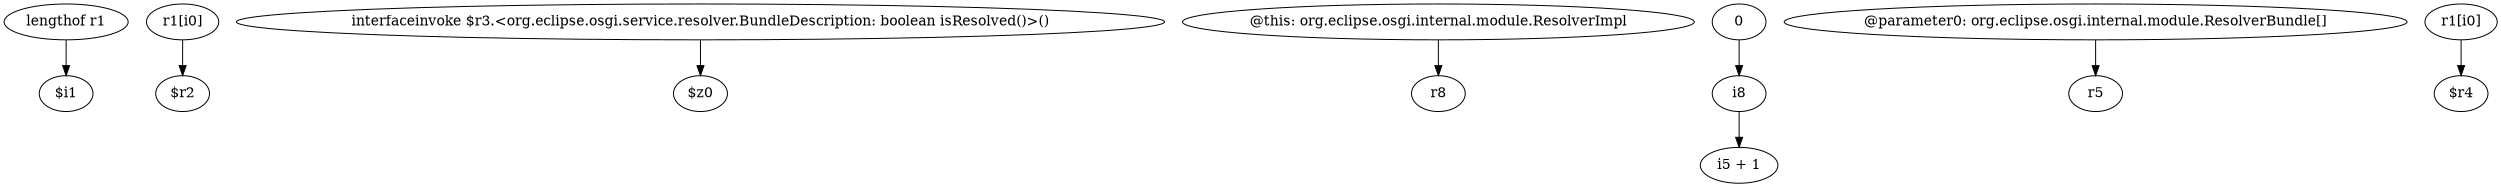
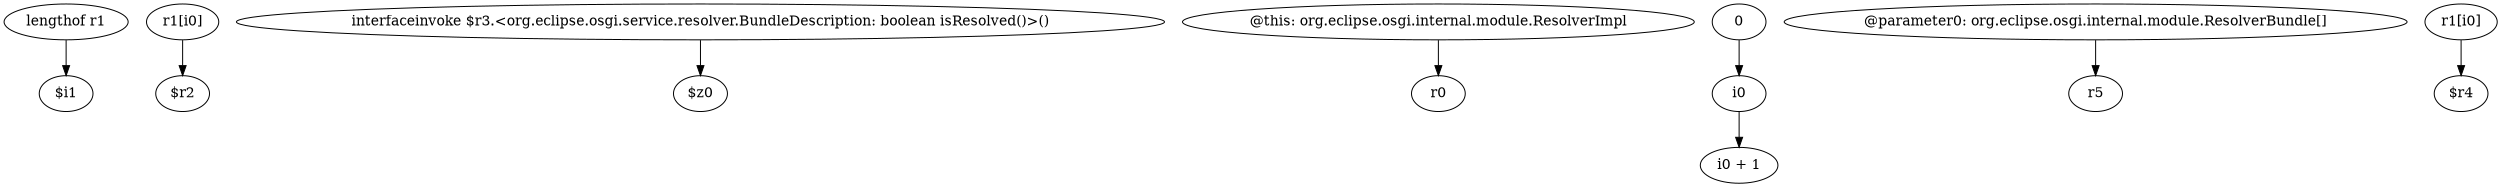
(1438, 94) -> (1438, 94)
(1739, 94) -> (1739, 94)
(1739, 165) -> (1739, 165)
